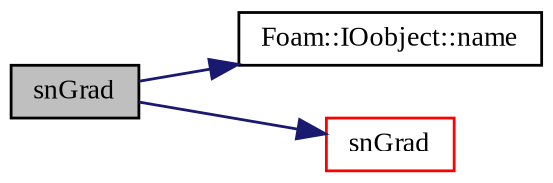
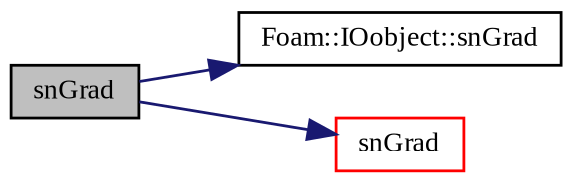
(390, 39) -> (400, 39)
